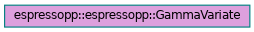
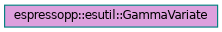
(127, 16) -> (111, 16)
